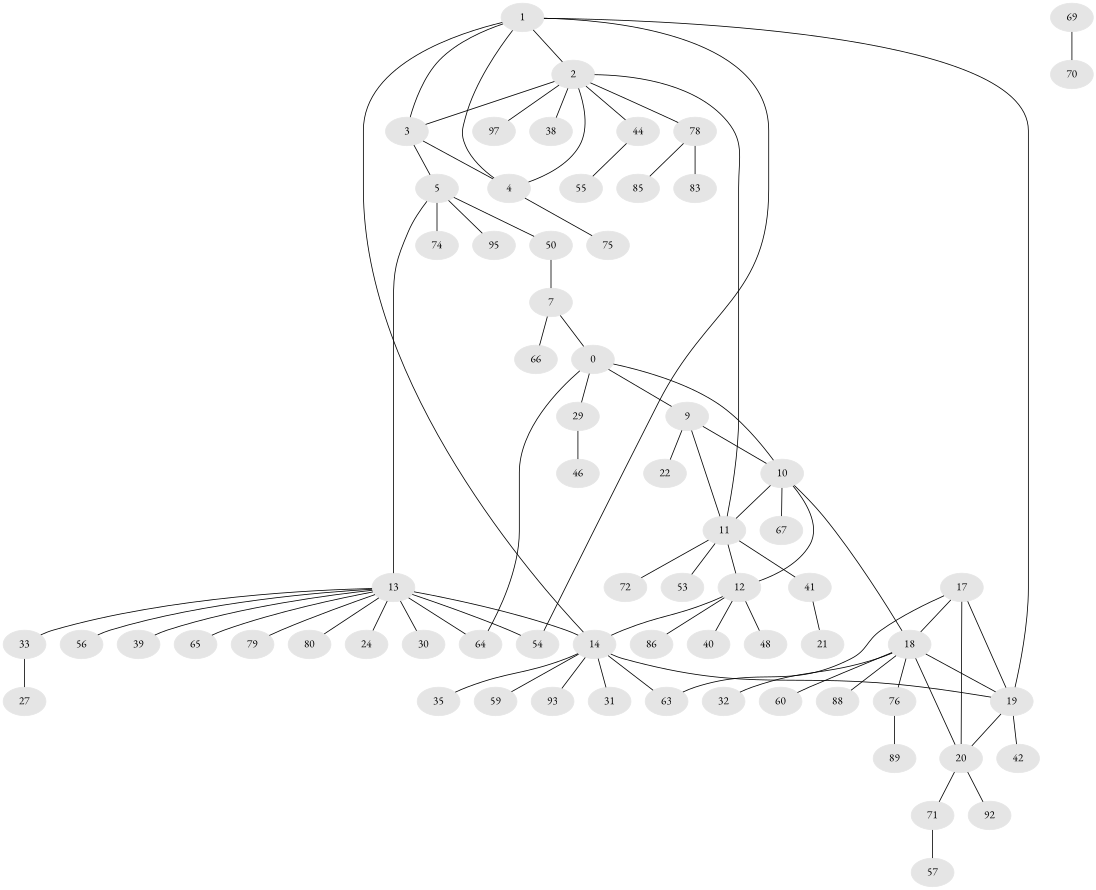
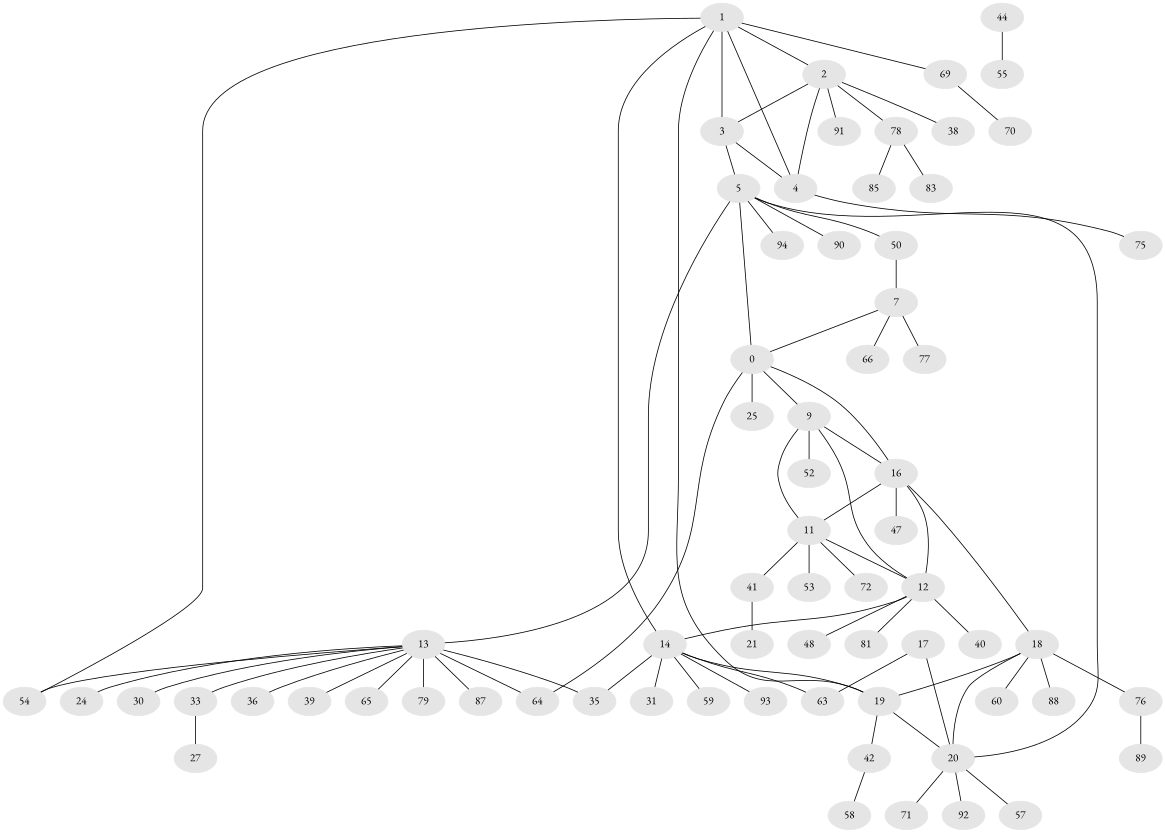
none -> (834, 46)
(606, 103) -> none
(494, 131) -> (839, 131)
(437, 245) -> (782, 245)
(494, 245) -> (839, 245)
(739, 245) -> none
none -> (745, 274)
none -> (925, 359)
none -> (1097, 371)
(578, 416) -> (752, 416)
(578, 473) -> none
(665, 473) -> (809, 473)
(782, 473) -> (896, 473)
none -> (852, 511)
(781, 530) -> (896, 530)
(493, 609) -> (511, 669)
(936, 616) -> none
(82, 644) -> (253, 701)
(310, 644) -> (481, 701)
(652, 644) -> (866, 644)
(987, 644) -> none
(724, 701) -> none
none -> (849, 815)
(933, 844) -> (987, 787)
